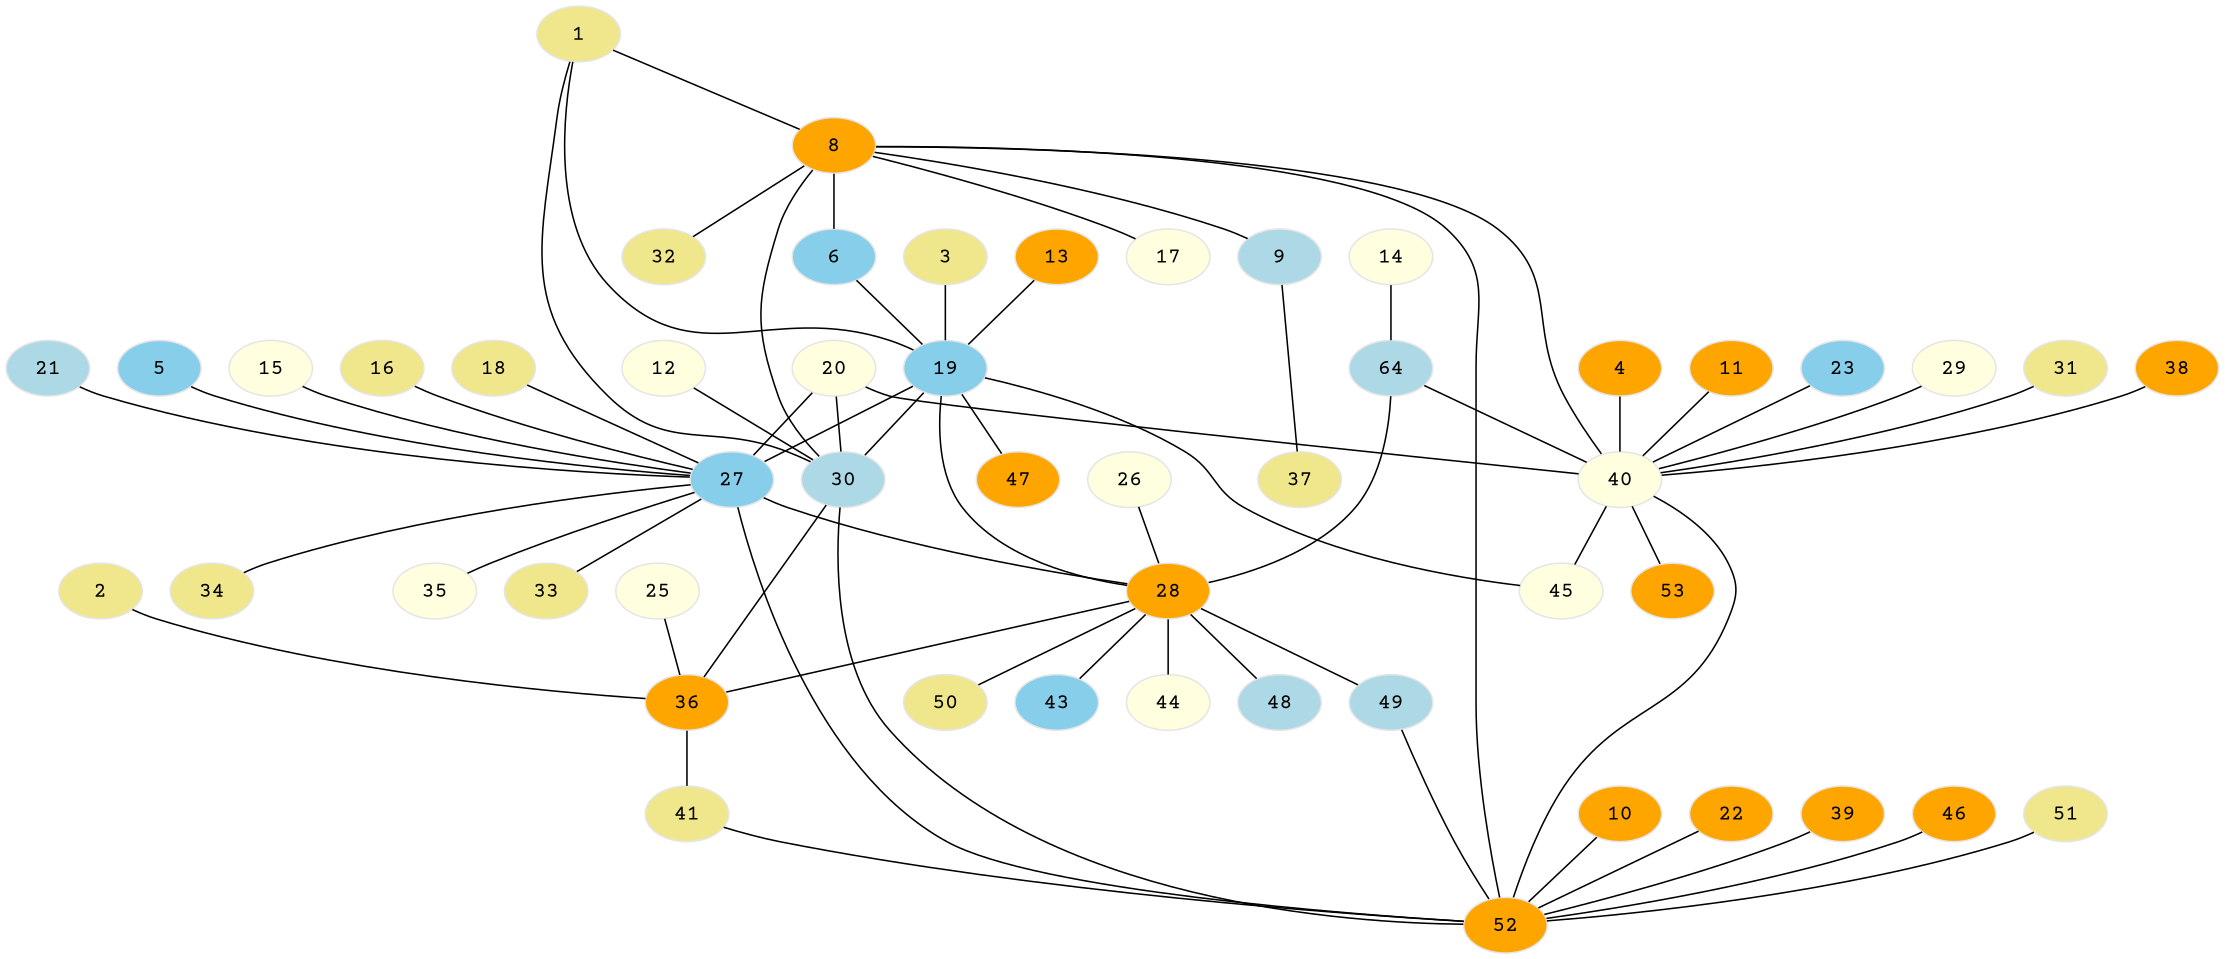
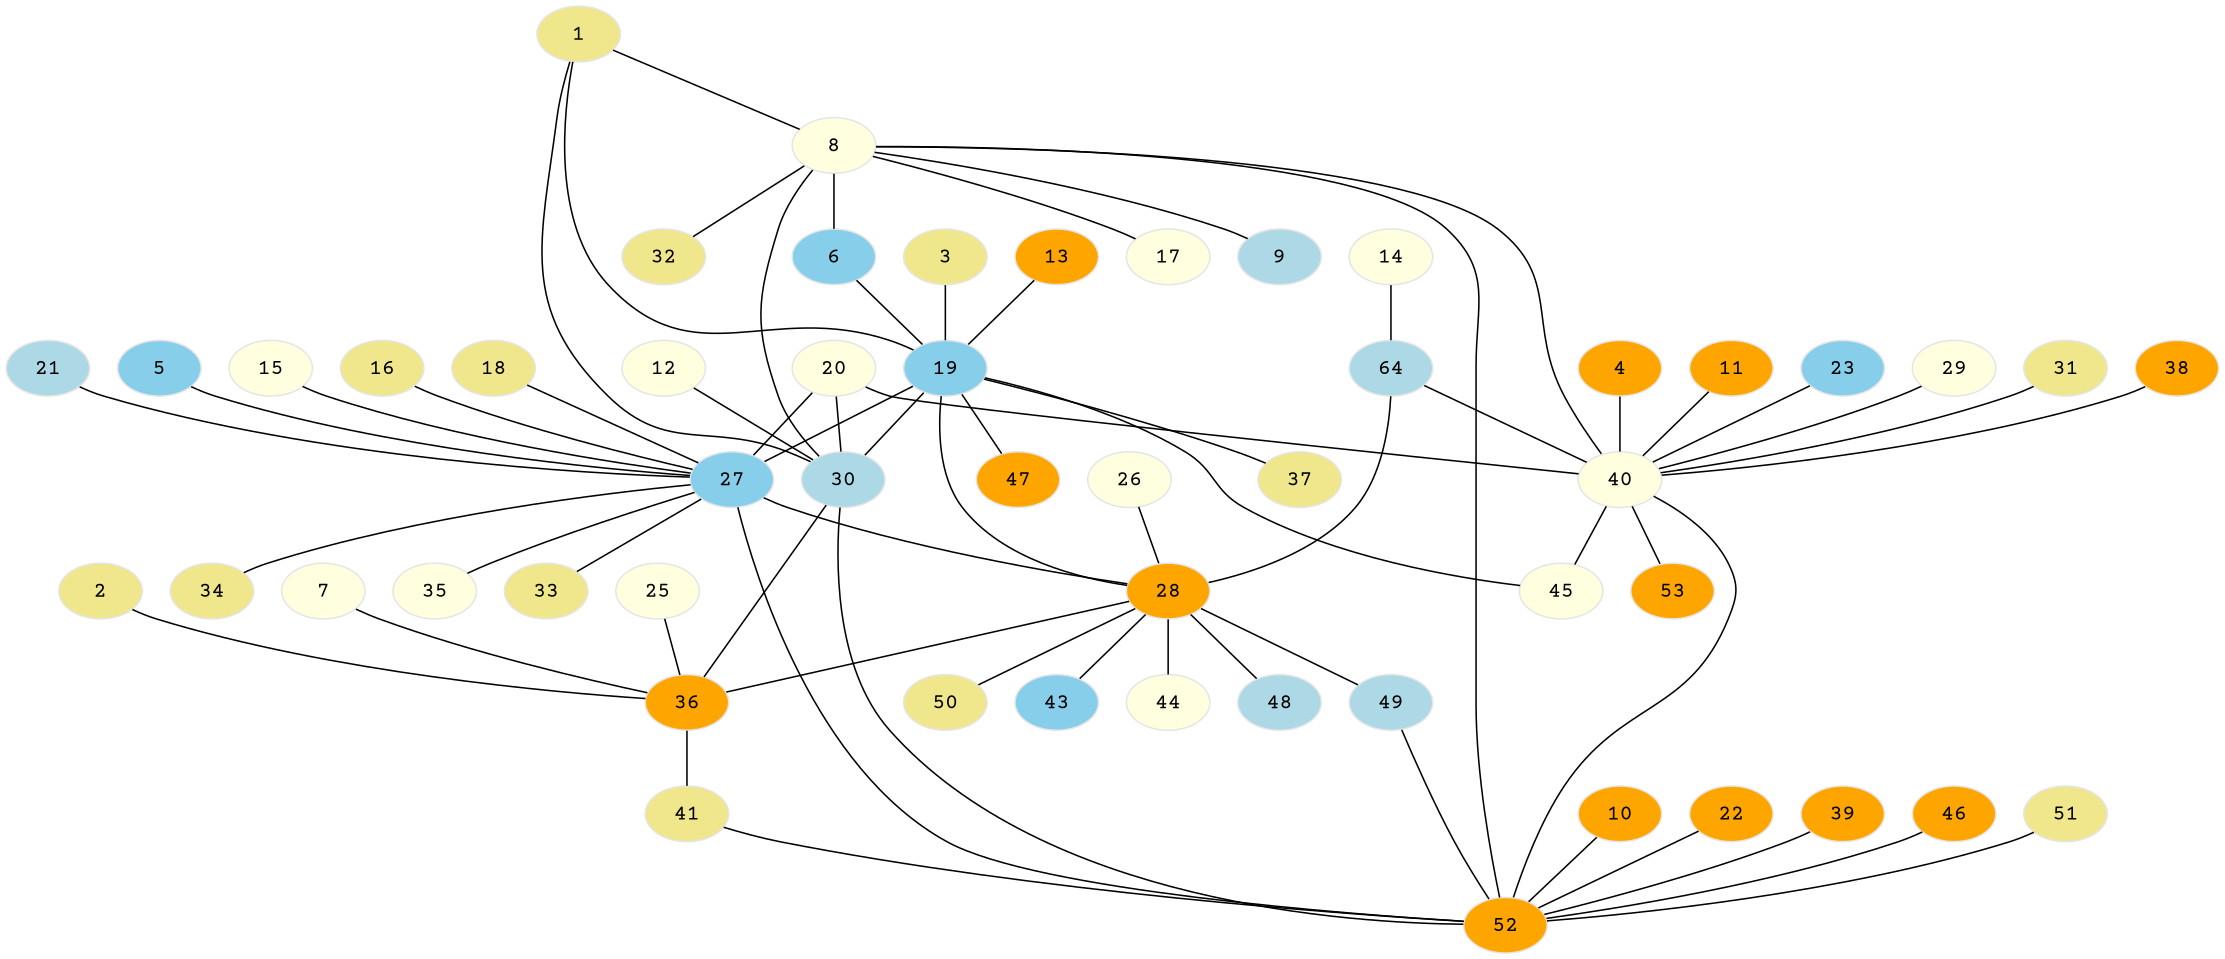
(834, 145) -> (834, 145)
(1290, 368) -> (1126, 417)
none -> (323, 591)
